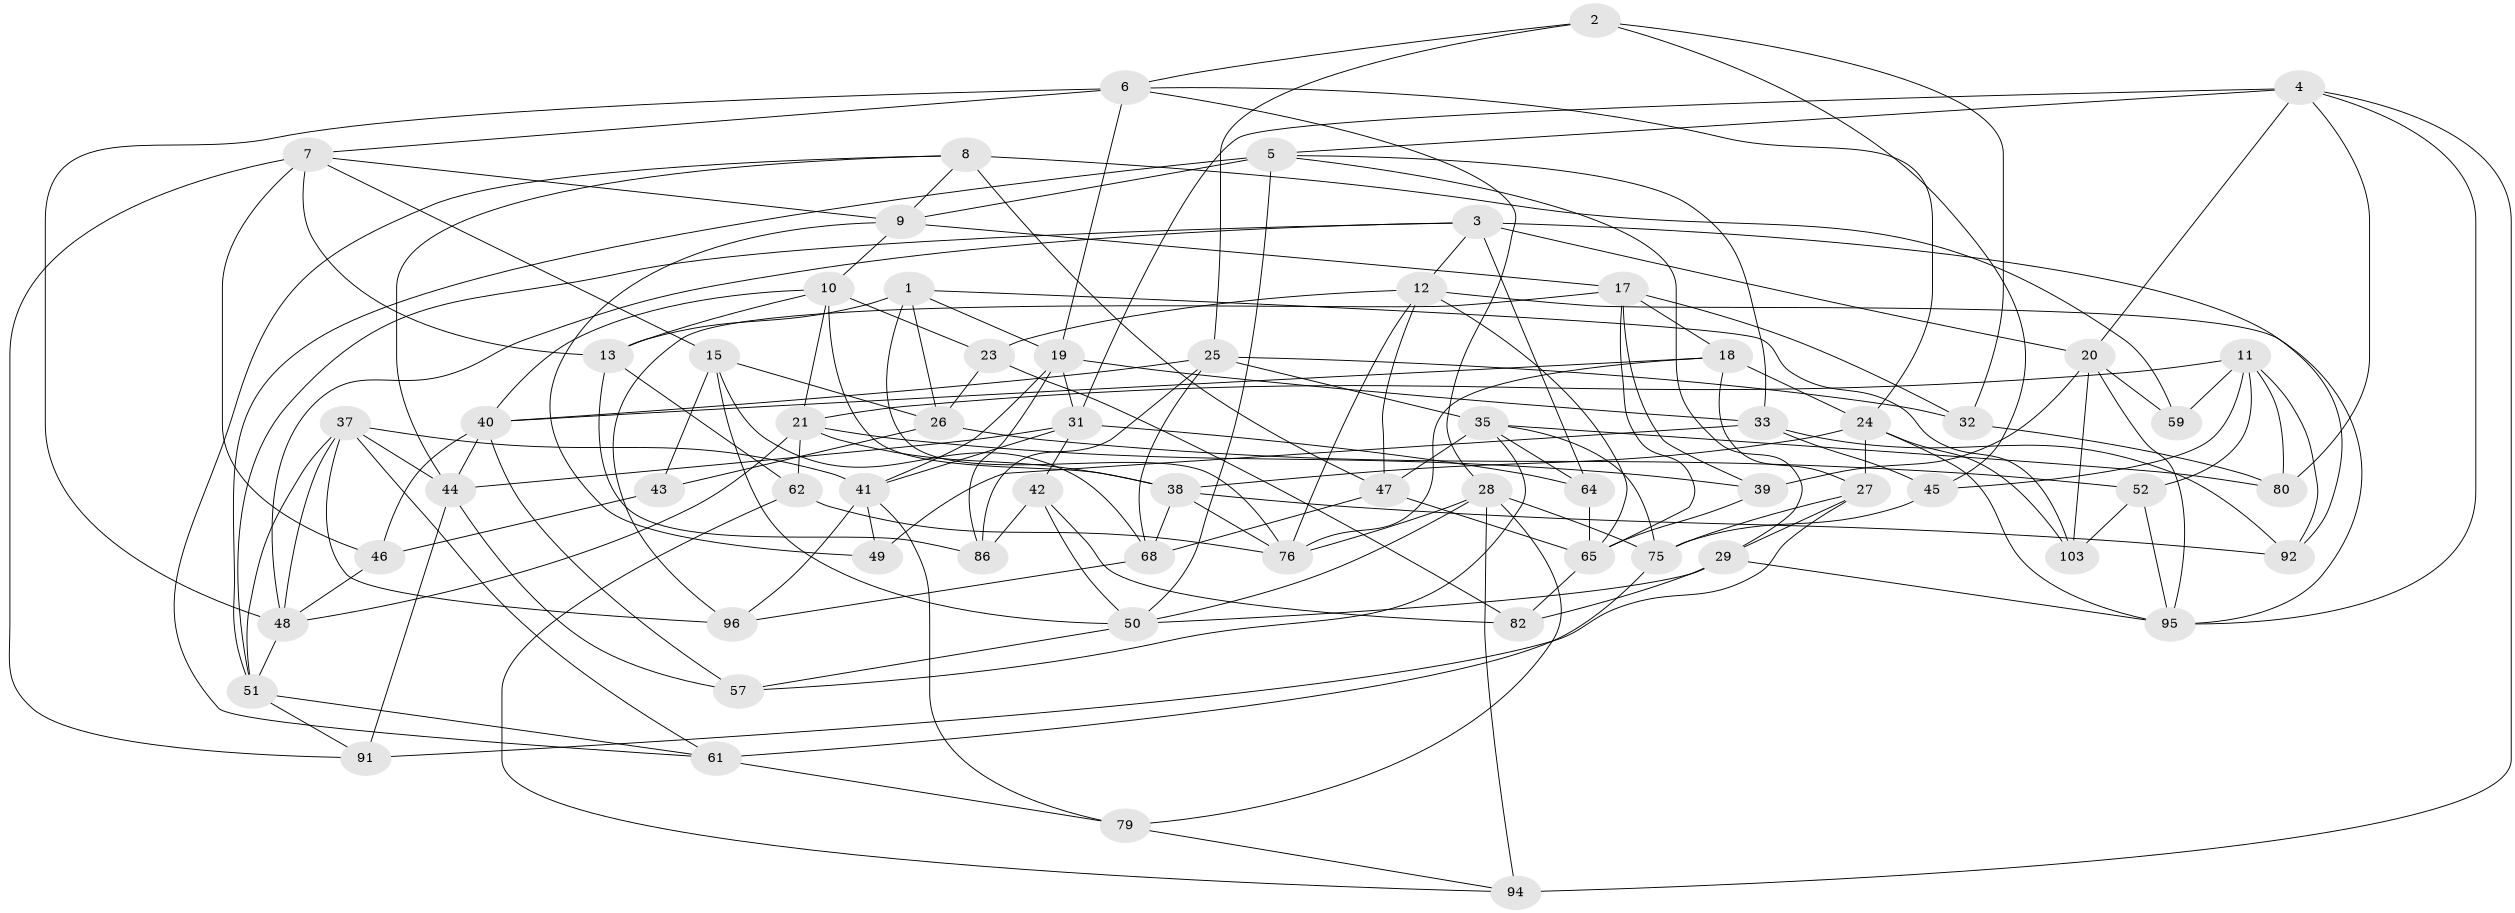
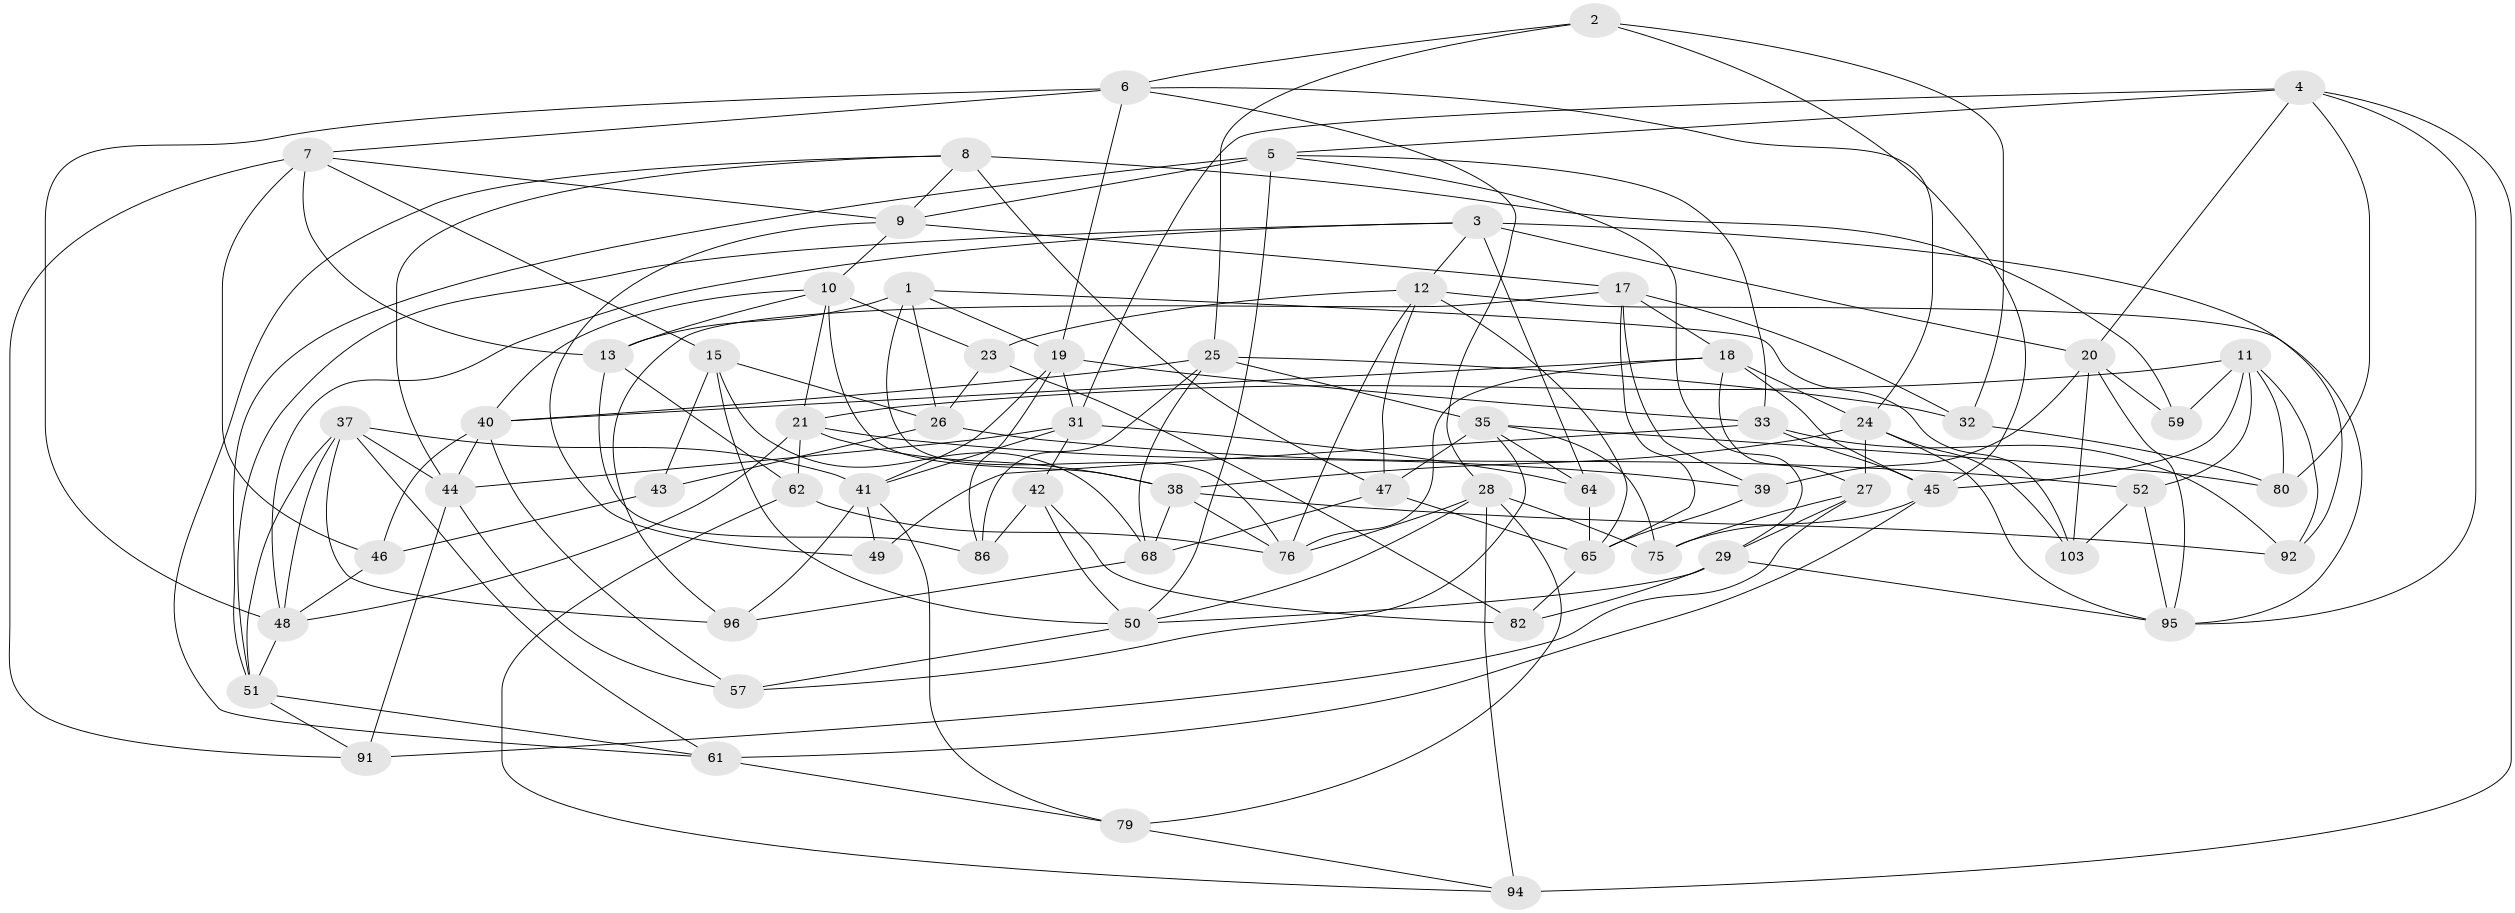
none -> (1819, 429)
(1207, 711) -> (1347, 707)
